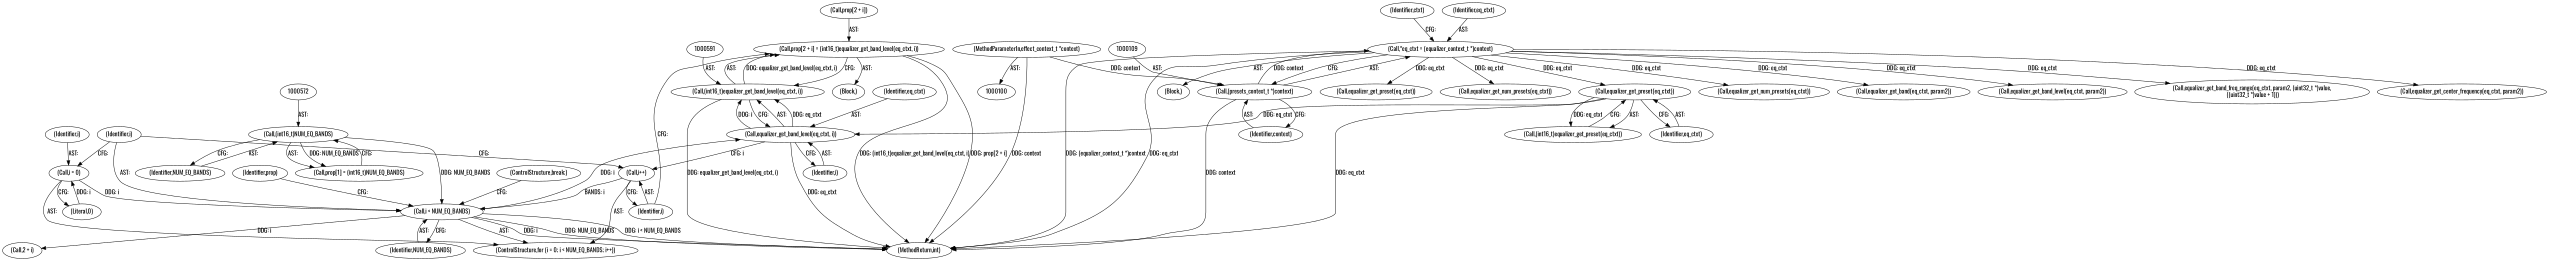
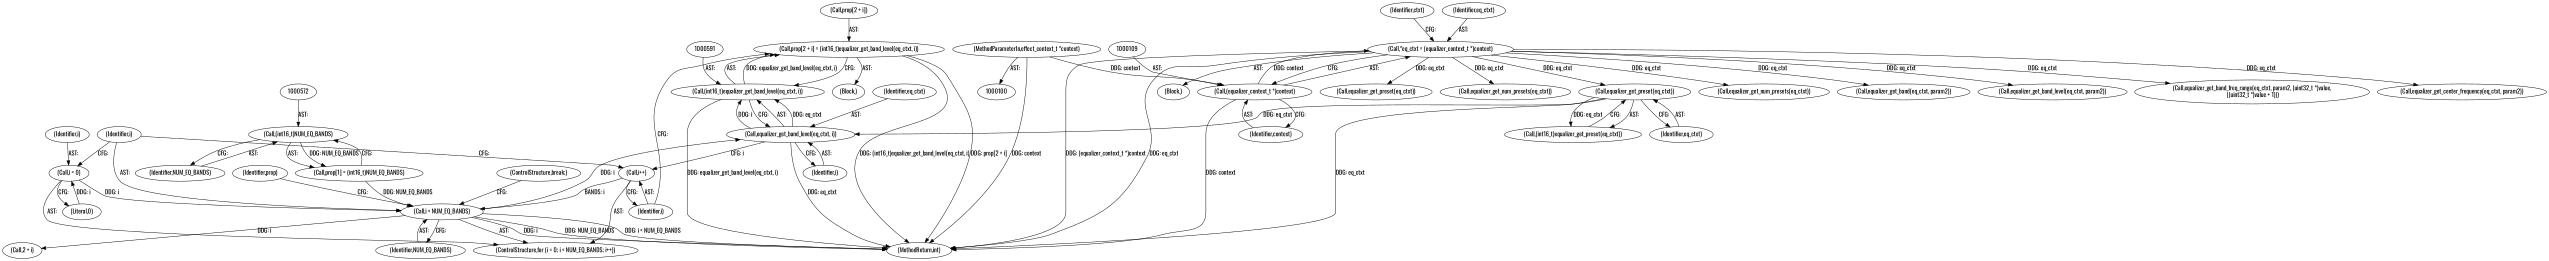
(1255, 92) -> (1255, 92)
(414, 145) -> (385, 197)
